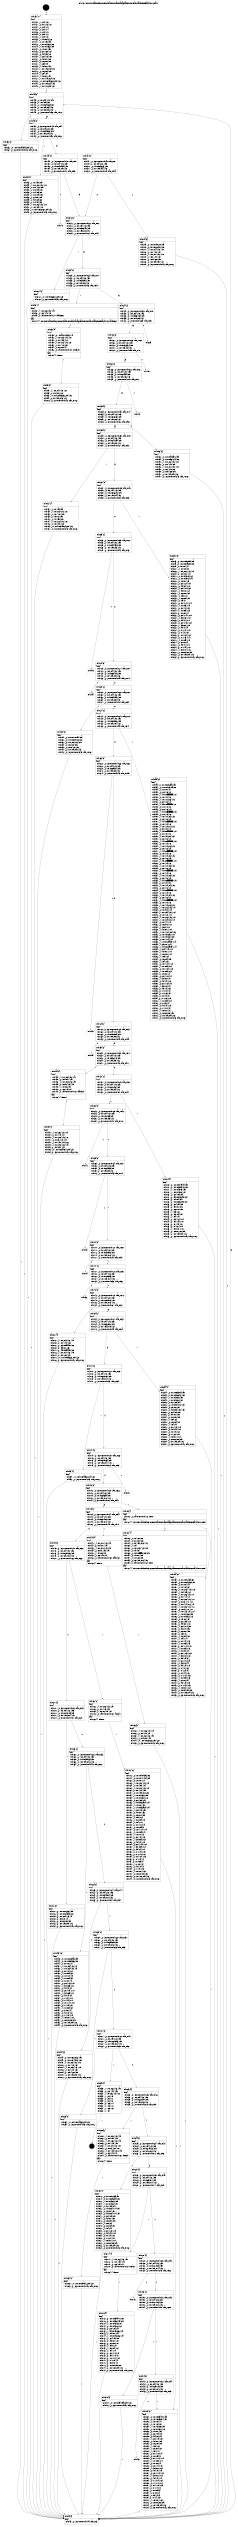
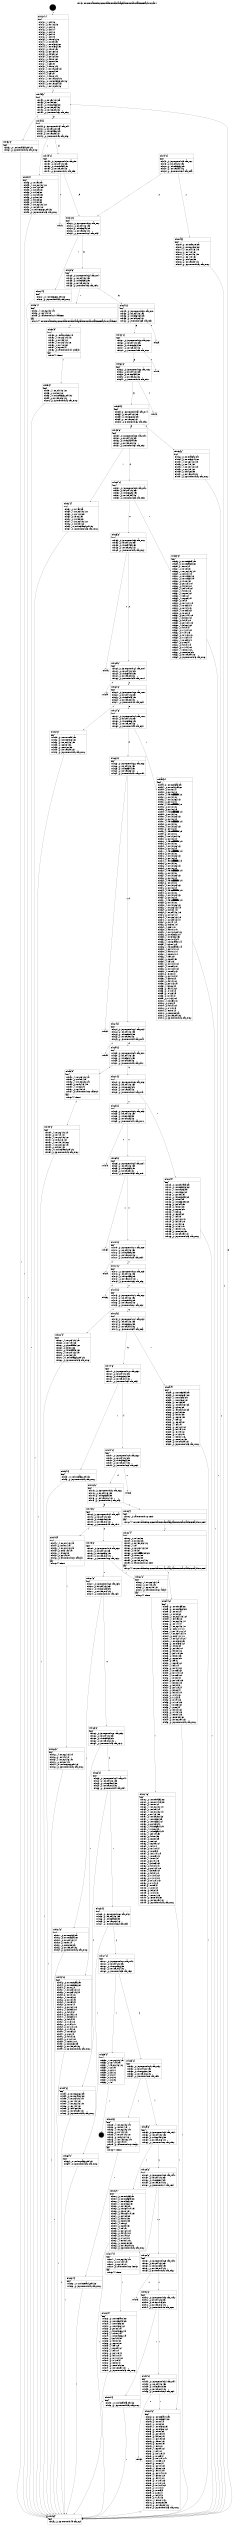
(210, 1548) -> (170, 1585)
